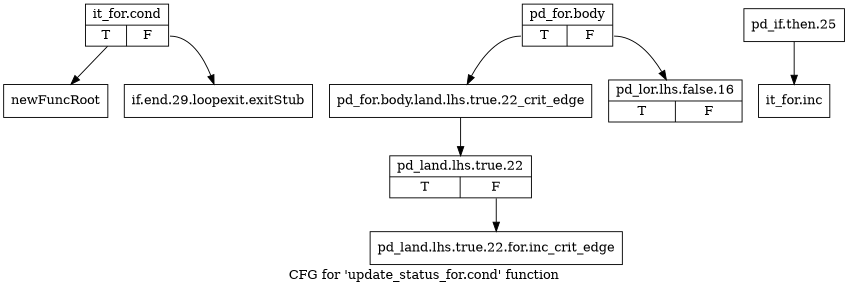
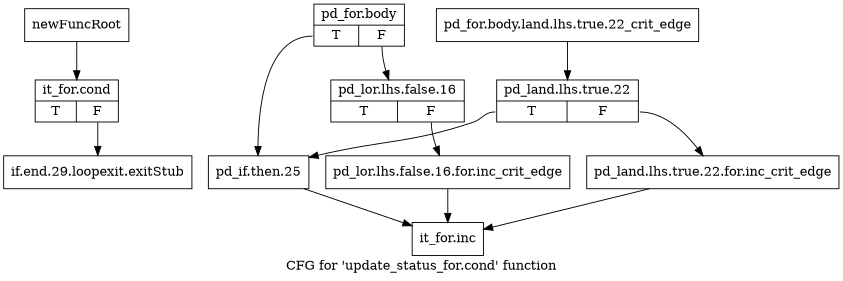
(491, 49) -> (267, 80)
(92, 62) -> (77, 56)
none -> (408, 139)
none -> (448, 172)
none -> (571, 208)
